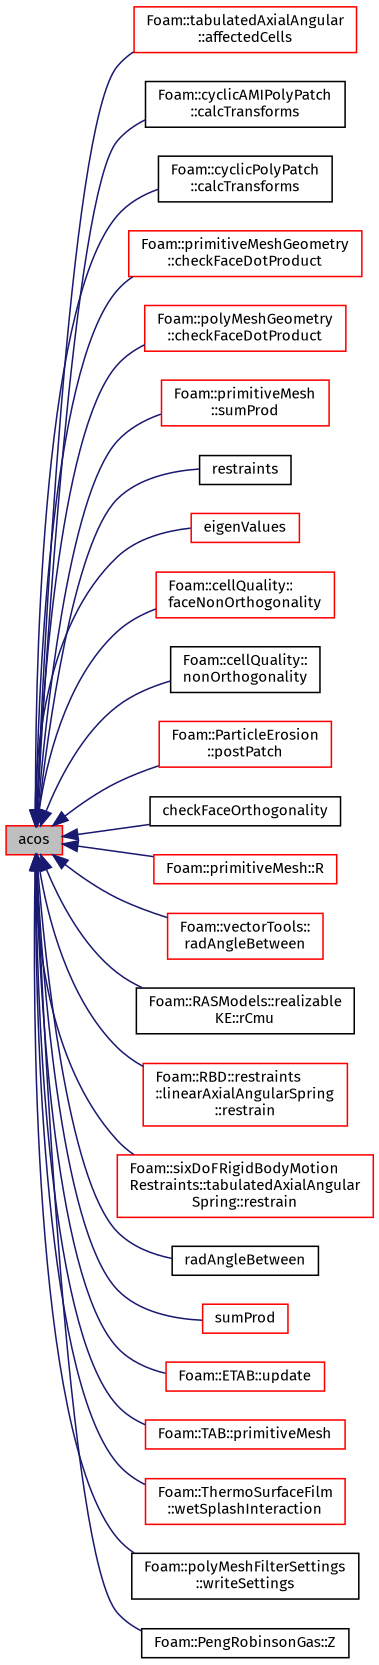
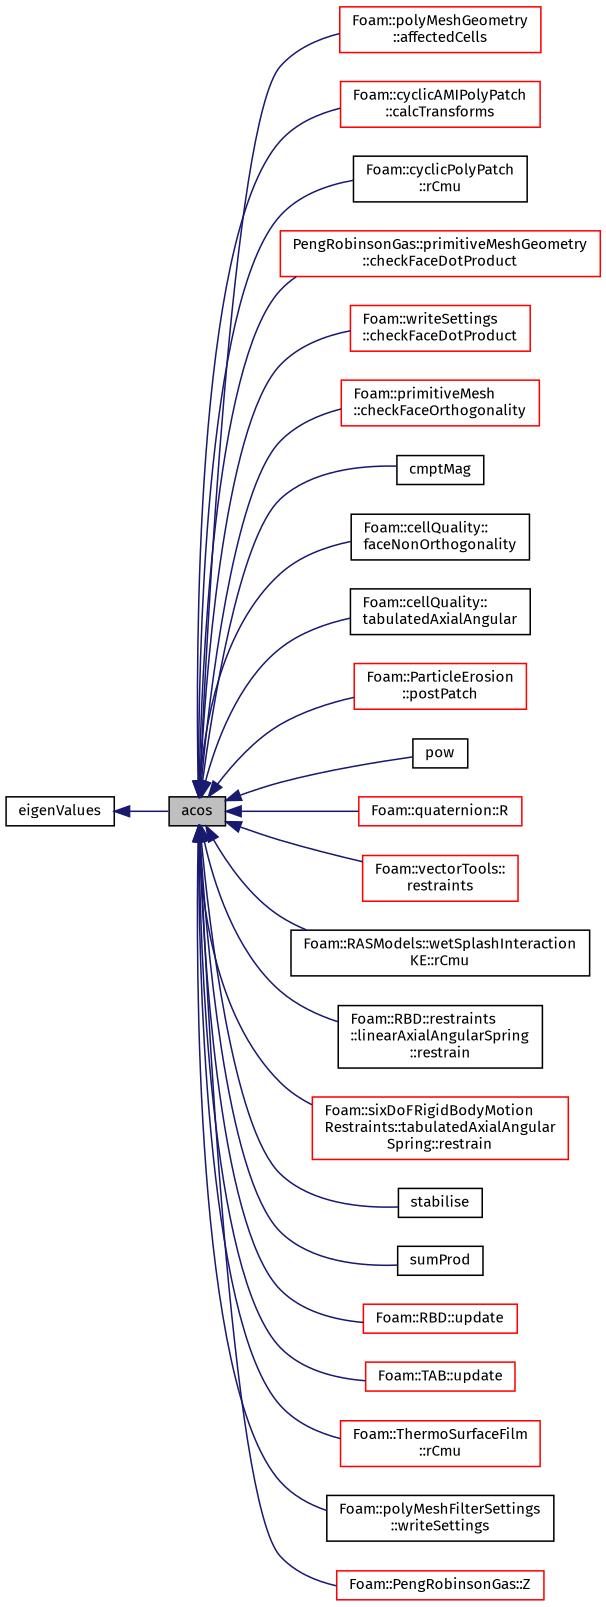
(245, 30) -> (440, 30)
(245, 104) -> (440, 104)
(245, 179) -> (440, 179)
(245, 254) -> (440, 254)
(245, 328) -> (440, 328)
(245, 403) -> (440, 403)
(245, 470) -> (440, 470)
(245, 528) -> (60, 811)
(245, 595) -> (440, 537)
(85, 598) -> (149, 811)
(245, 670) -> (440, 612)
(245, 811) -> (440, 753)
(34, 840) -> (197, 811)
(245, 869) -> (440, 811)
(245, 936) -> (440, 878)
(245, 1011) -> (440, 953)
(245, 1095) -> (440, 1037)
(245, 1261) -> (440, 1203)
(245, 1319) -> (440, 1261)
(245, 1377) -> (440, 1319)
(245, 1434) -> (440, 1377)
(245, 1502) -> (440, 1444)
(245, 1643) -> (440, 1585)
